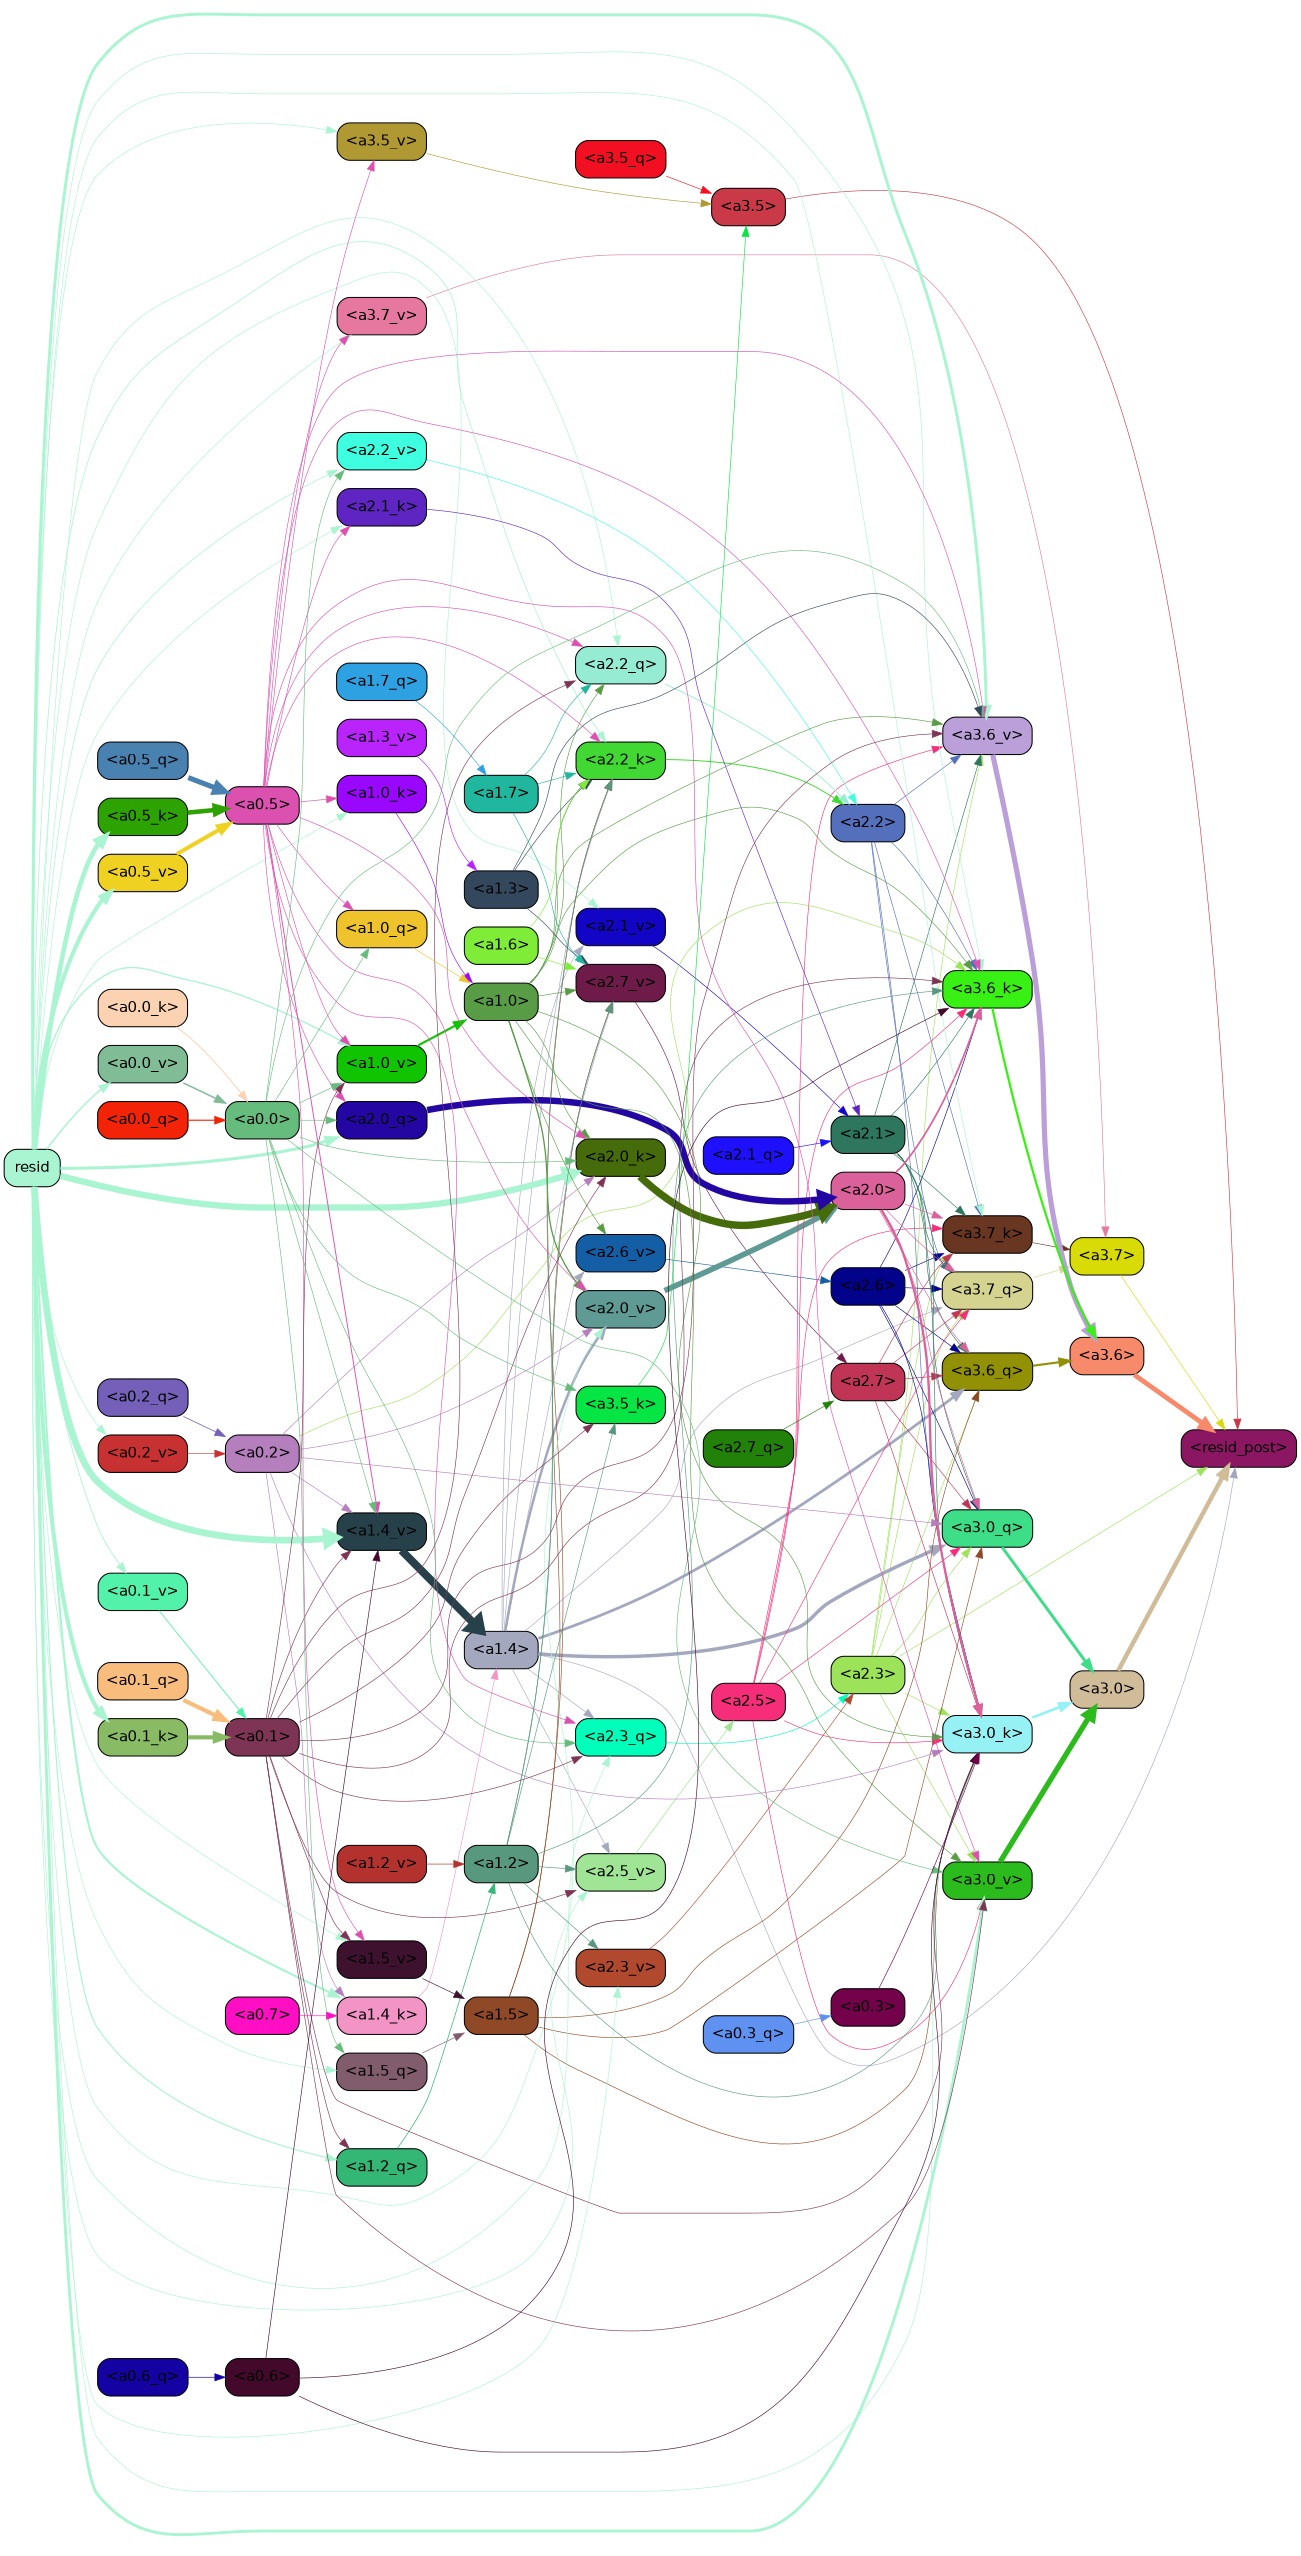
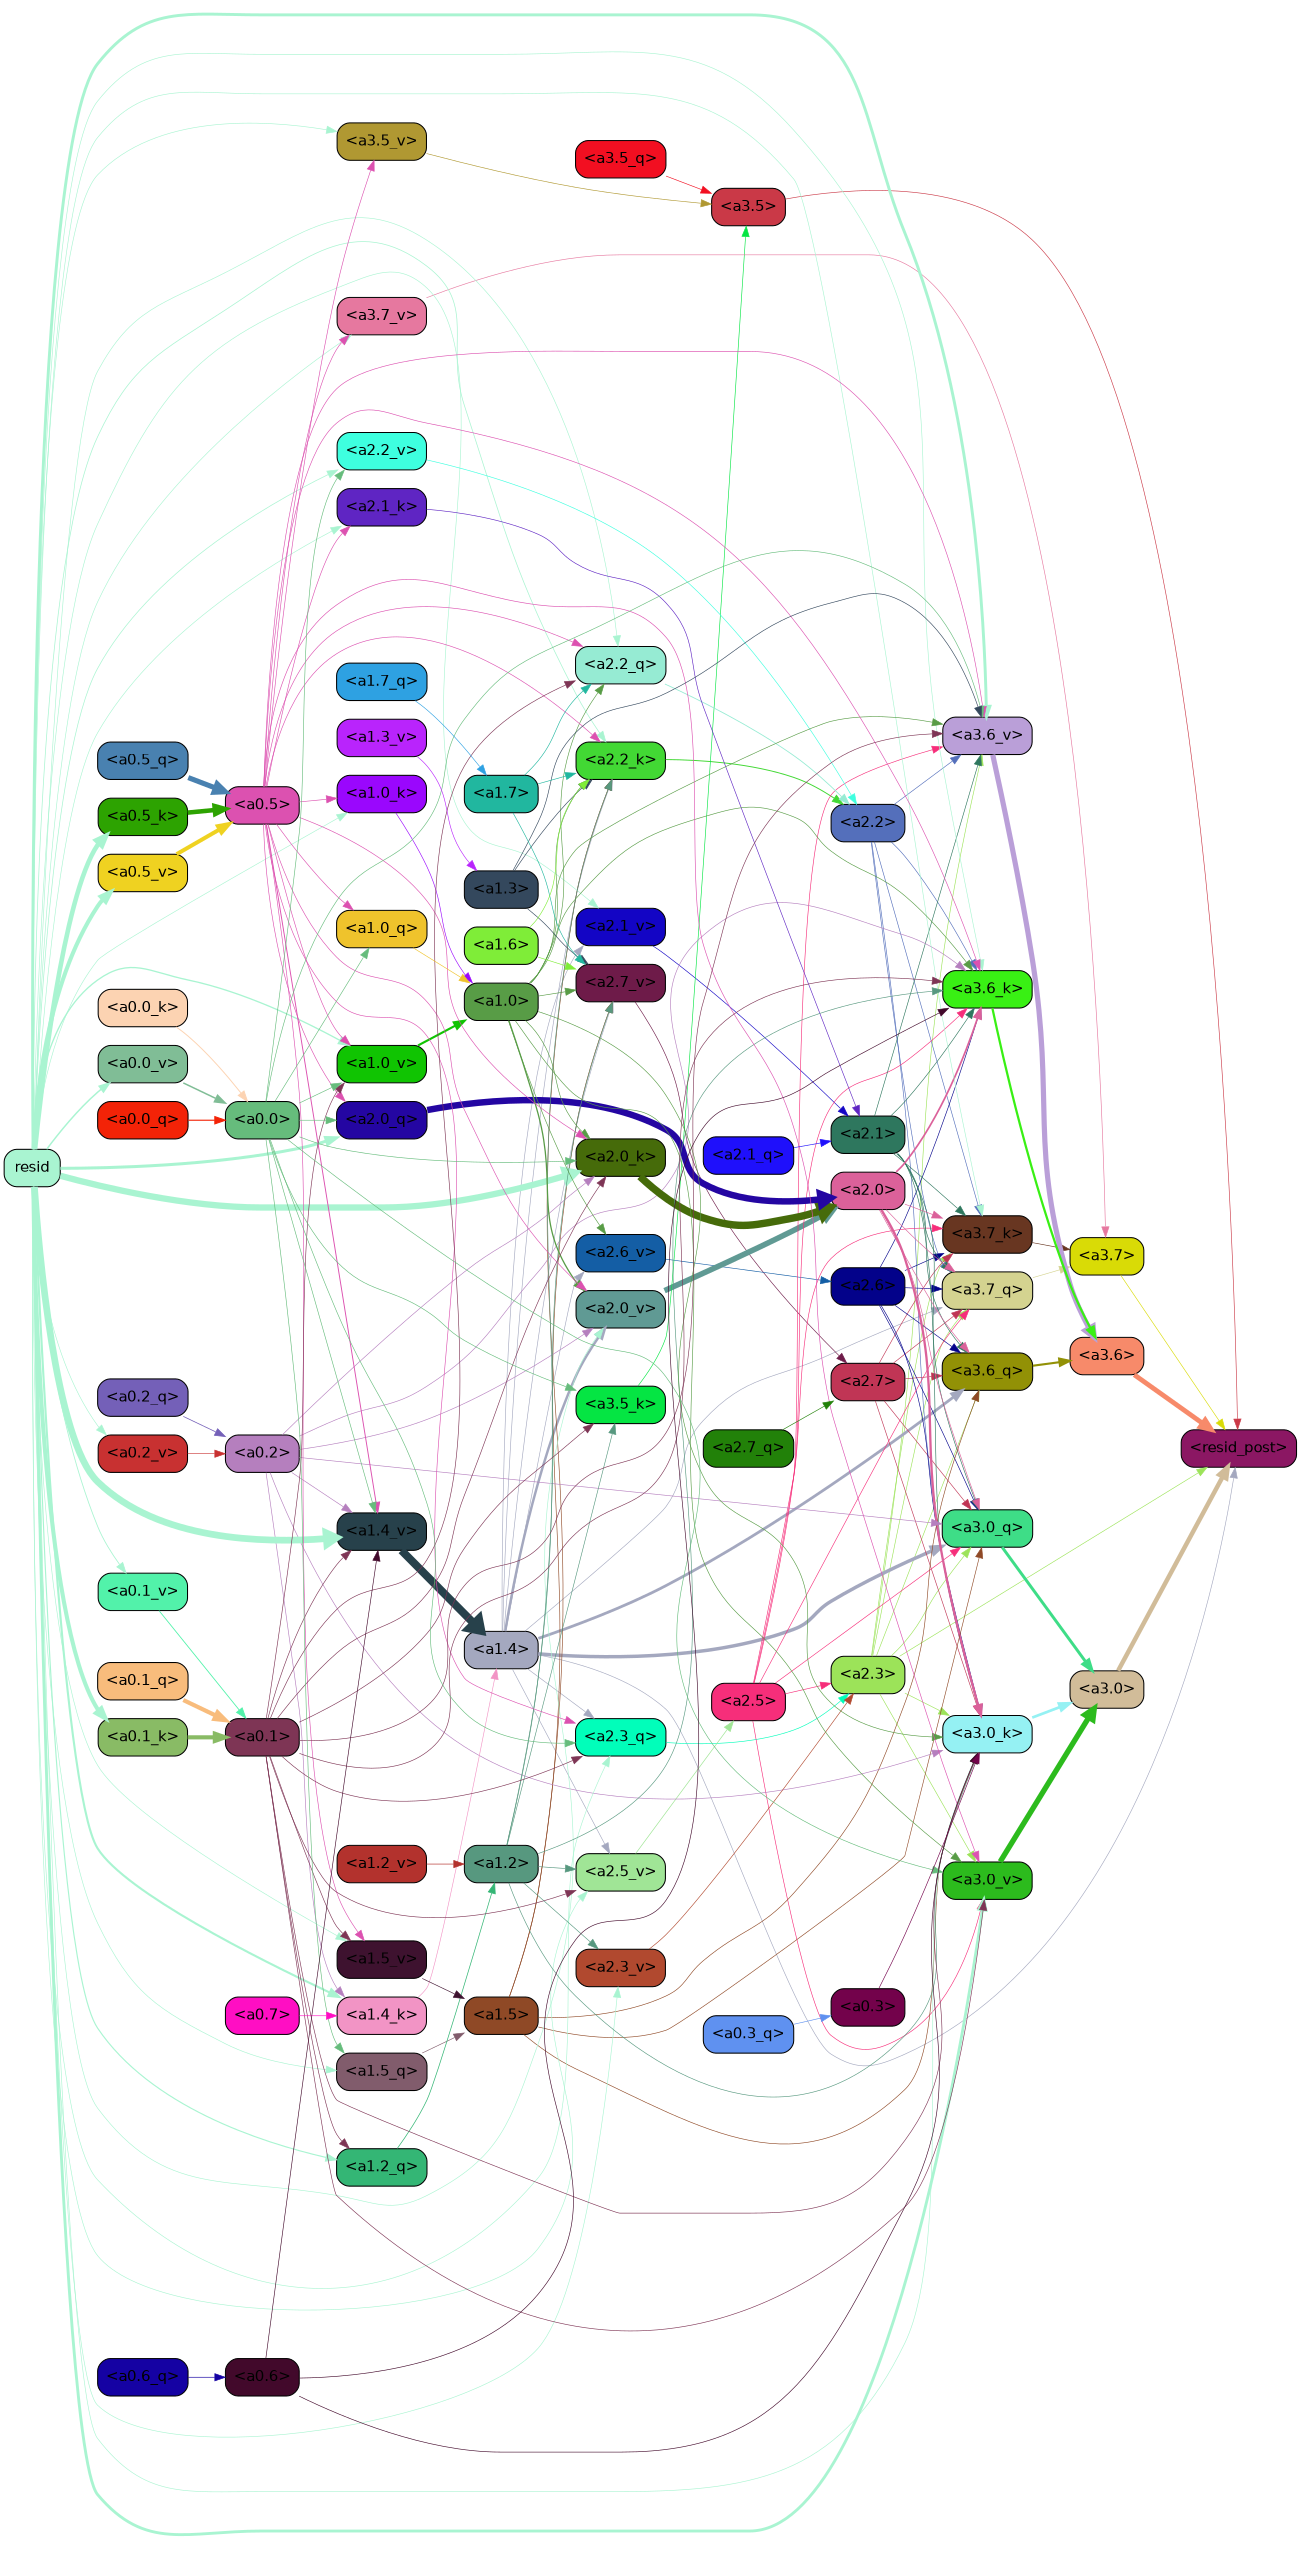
(639, 1205) -> (639, 1205)
(857, 1741) -> (797, 1691)
